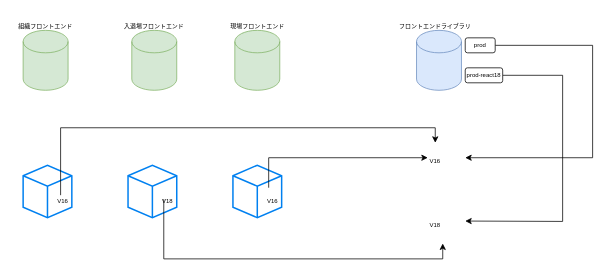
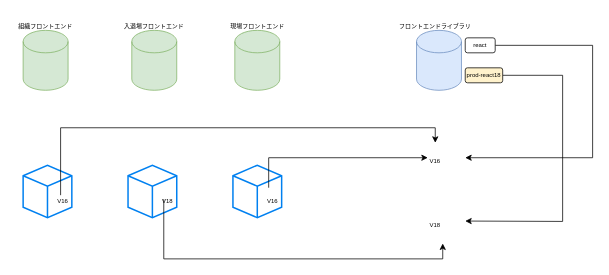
(480, 45) -> (480, 45)
(484, 75) -> (484, 75)
